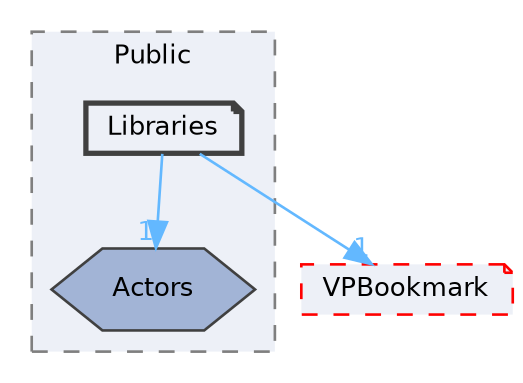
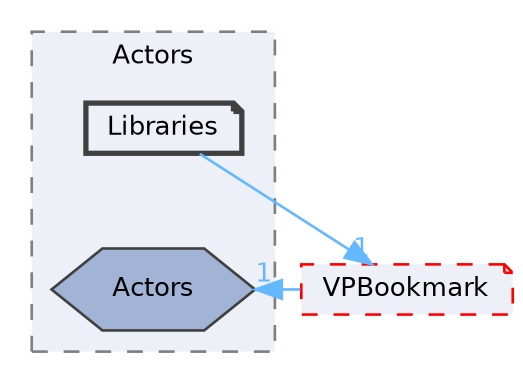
(153, 57) -> (153, 57)
(160, 187) -> (291, 289)
